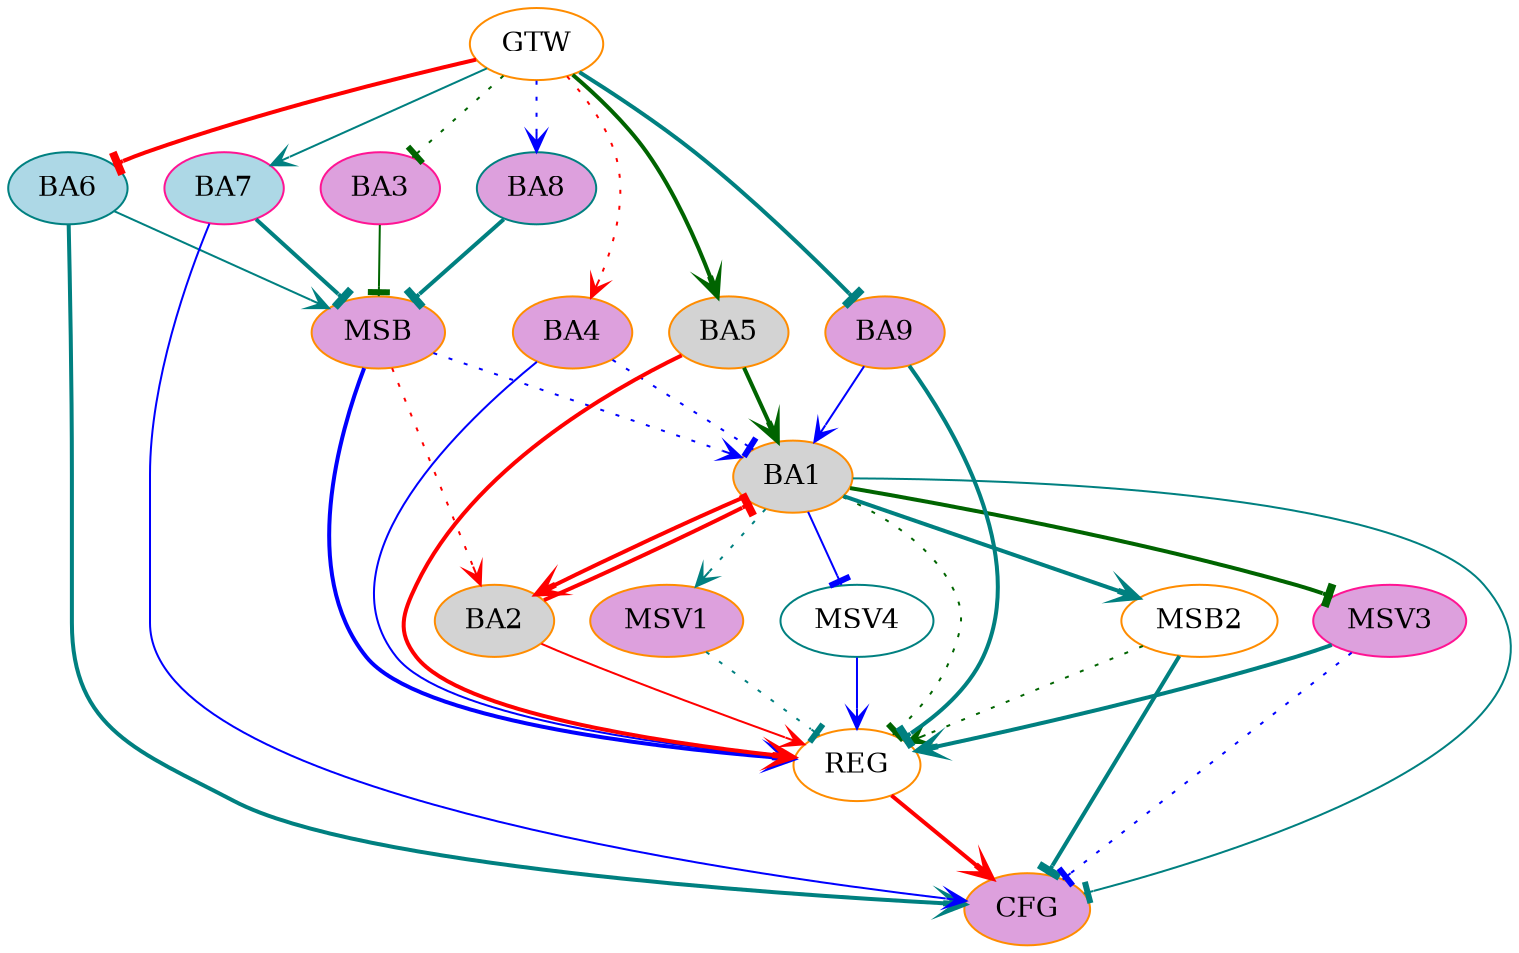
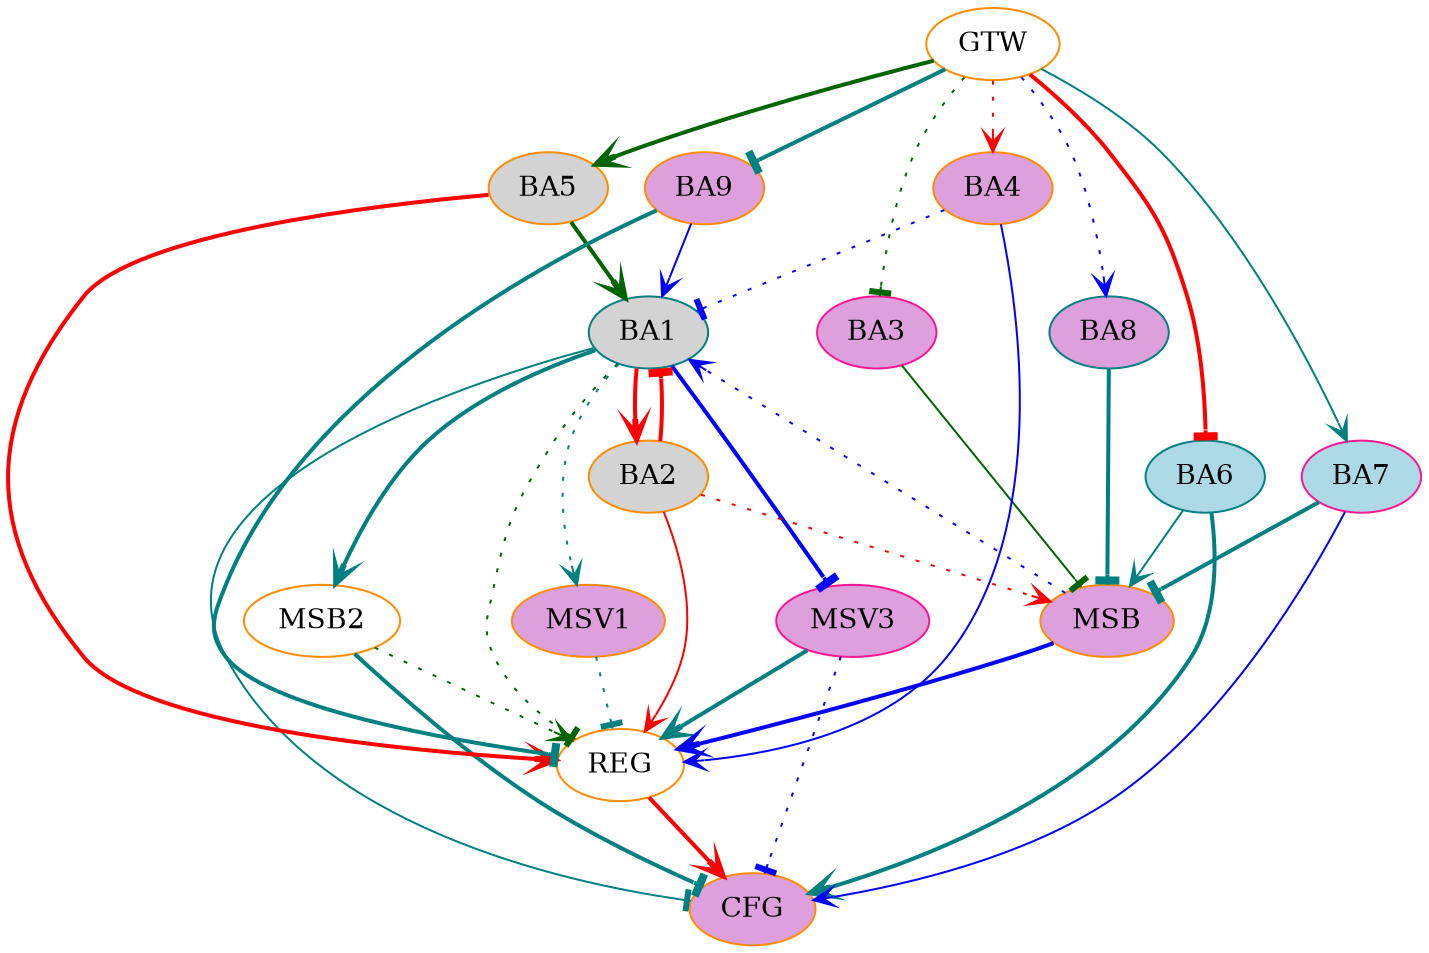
(426, 452) -> (866, 545)
(793, 477) -> (648, 332)
(1088, 534) -> (748, 471)
(857, 621) -> none
